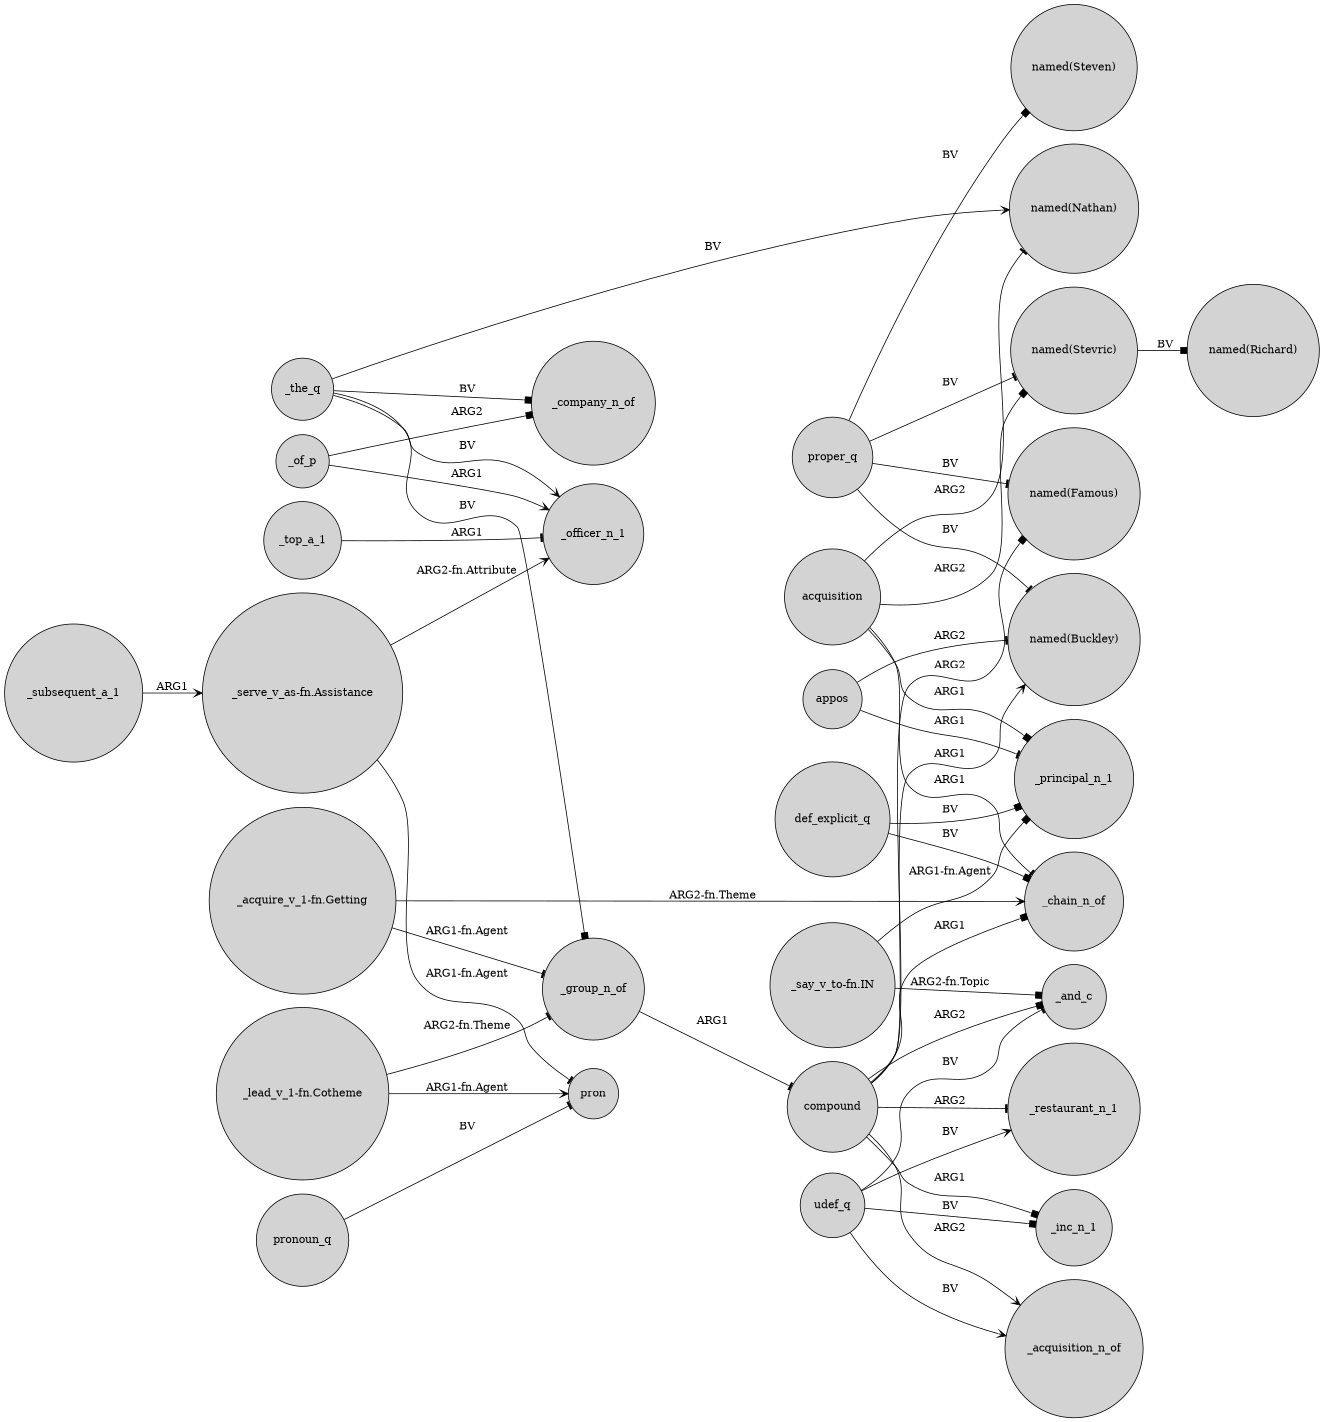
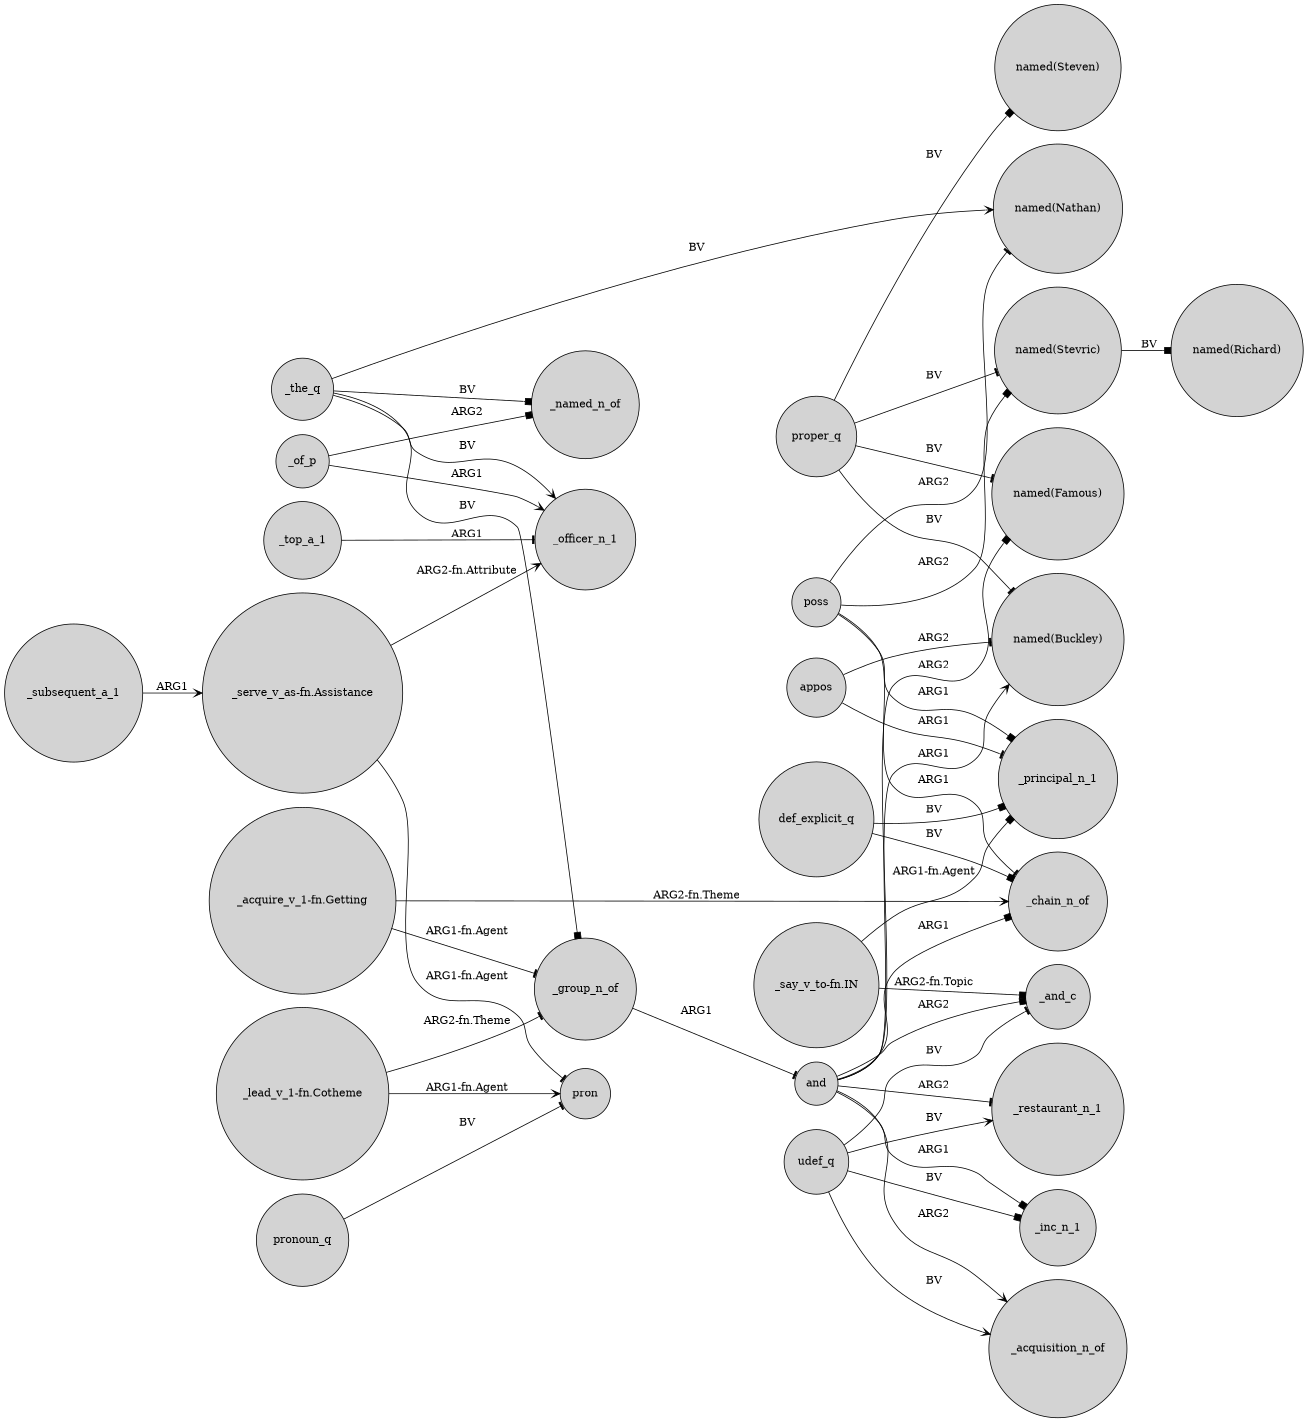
(593, 403) -> (585, 405)
(833, 597) -> (816, 602)
(833, 1107) -> (816, 1084)
